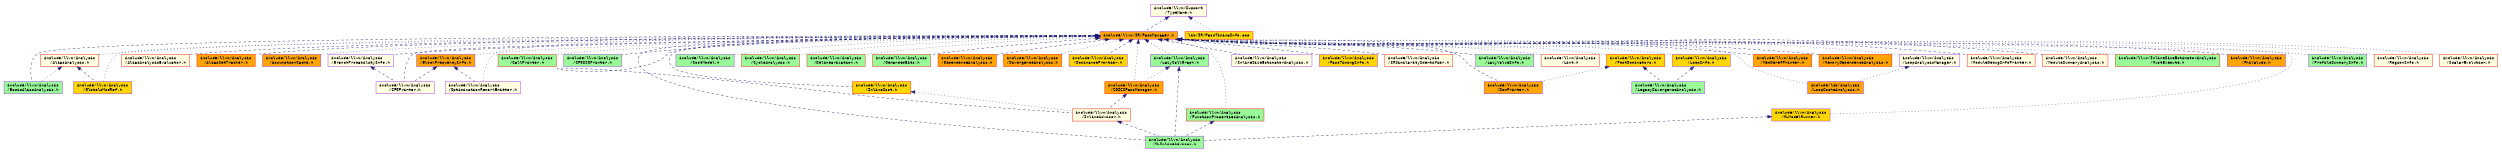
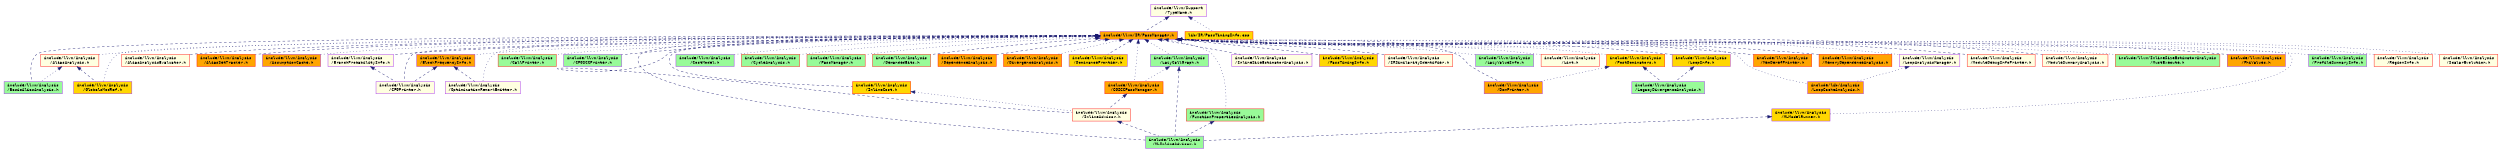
(1427, 43) -> (1427, 43)
(1329, 45) -> (1329, 45)
(836, 60) -> (836, 60)
